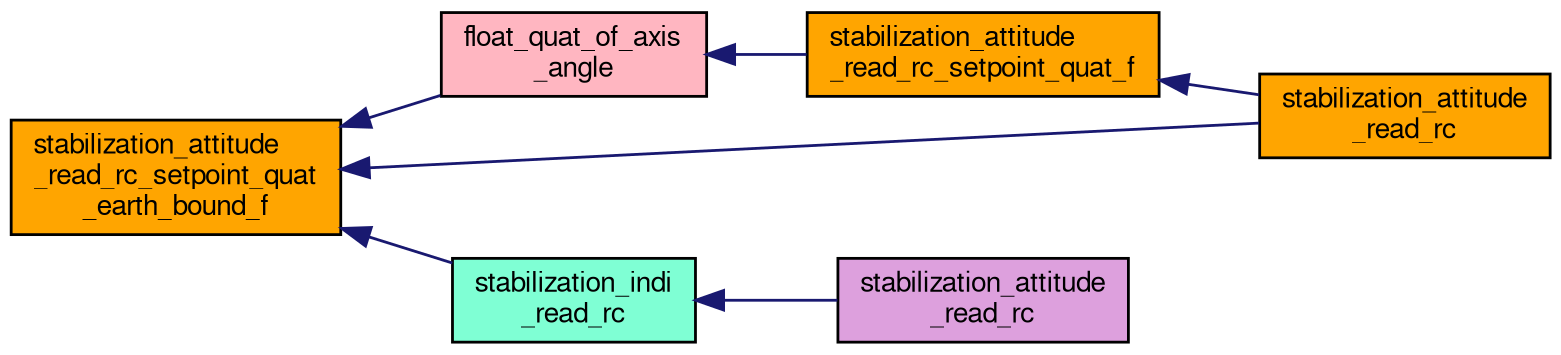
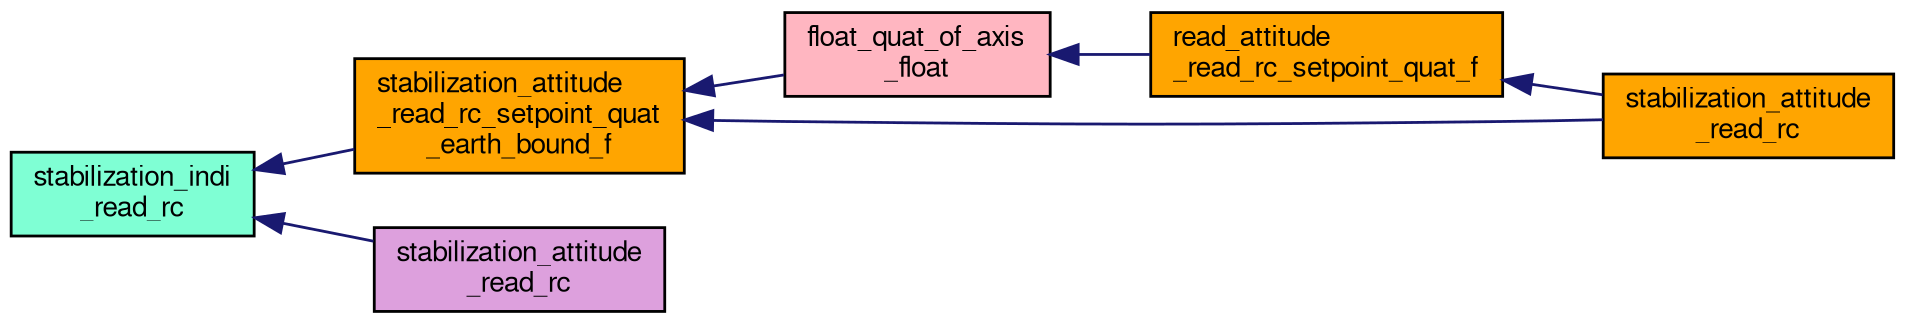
(574, 54) -> (918, 54)
(983, 54) -> (1327, 54)
(411, 250) -> (319, 157)
